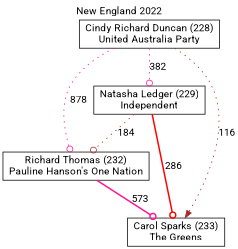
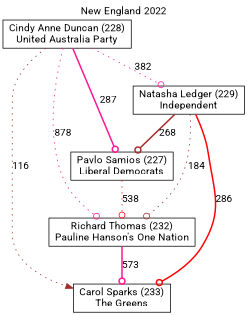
(149, 34) -> (67, 34)
none -> (122, 166)
